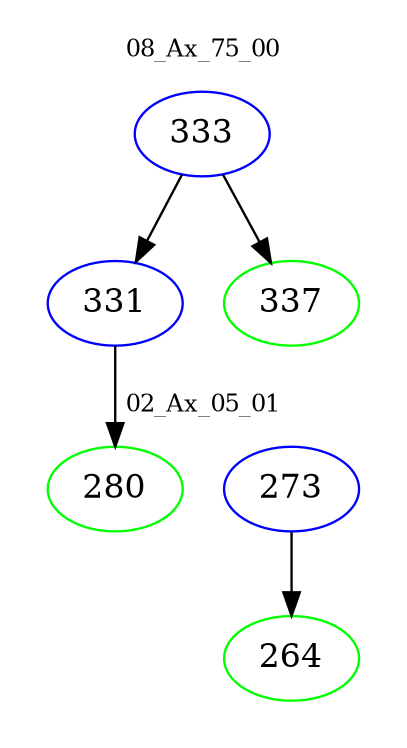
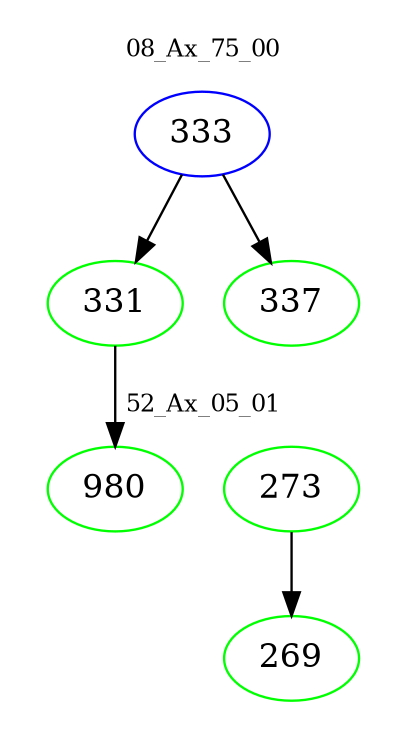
(115, 303) -> (115, 303)
(203, 406) -> (203, 406)
(115, 489) -> (115, 489)
(292, 489) -> (292, 489)
(292, 658) -> (292, 658)
